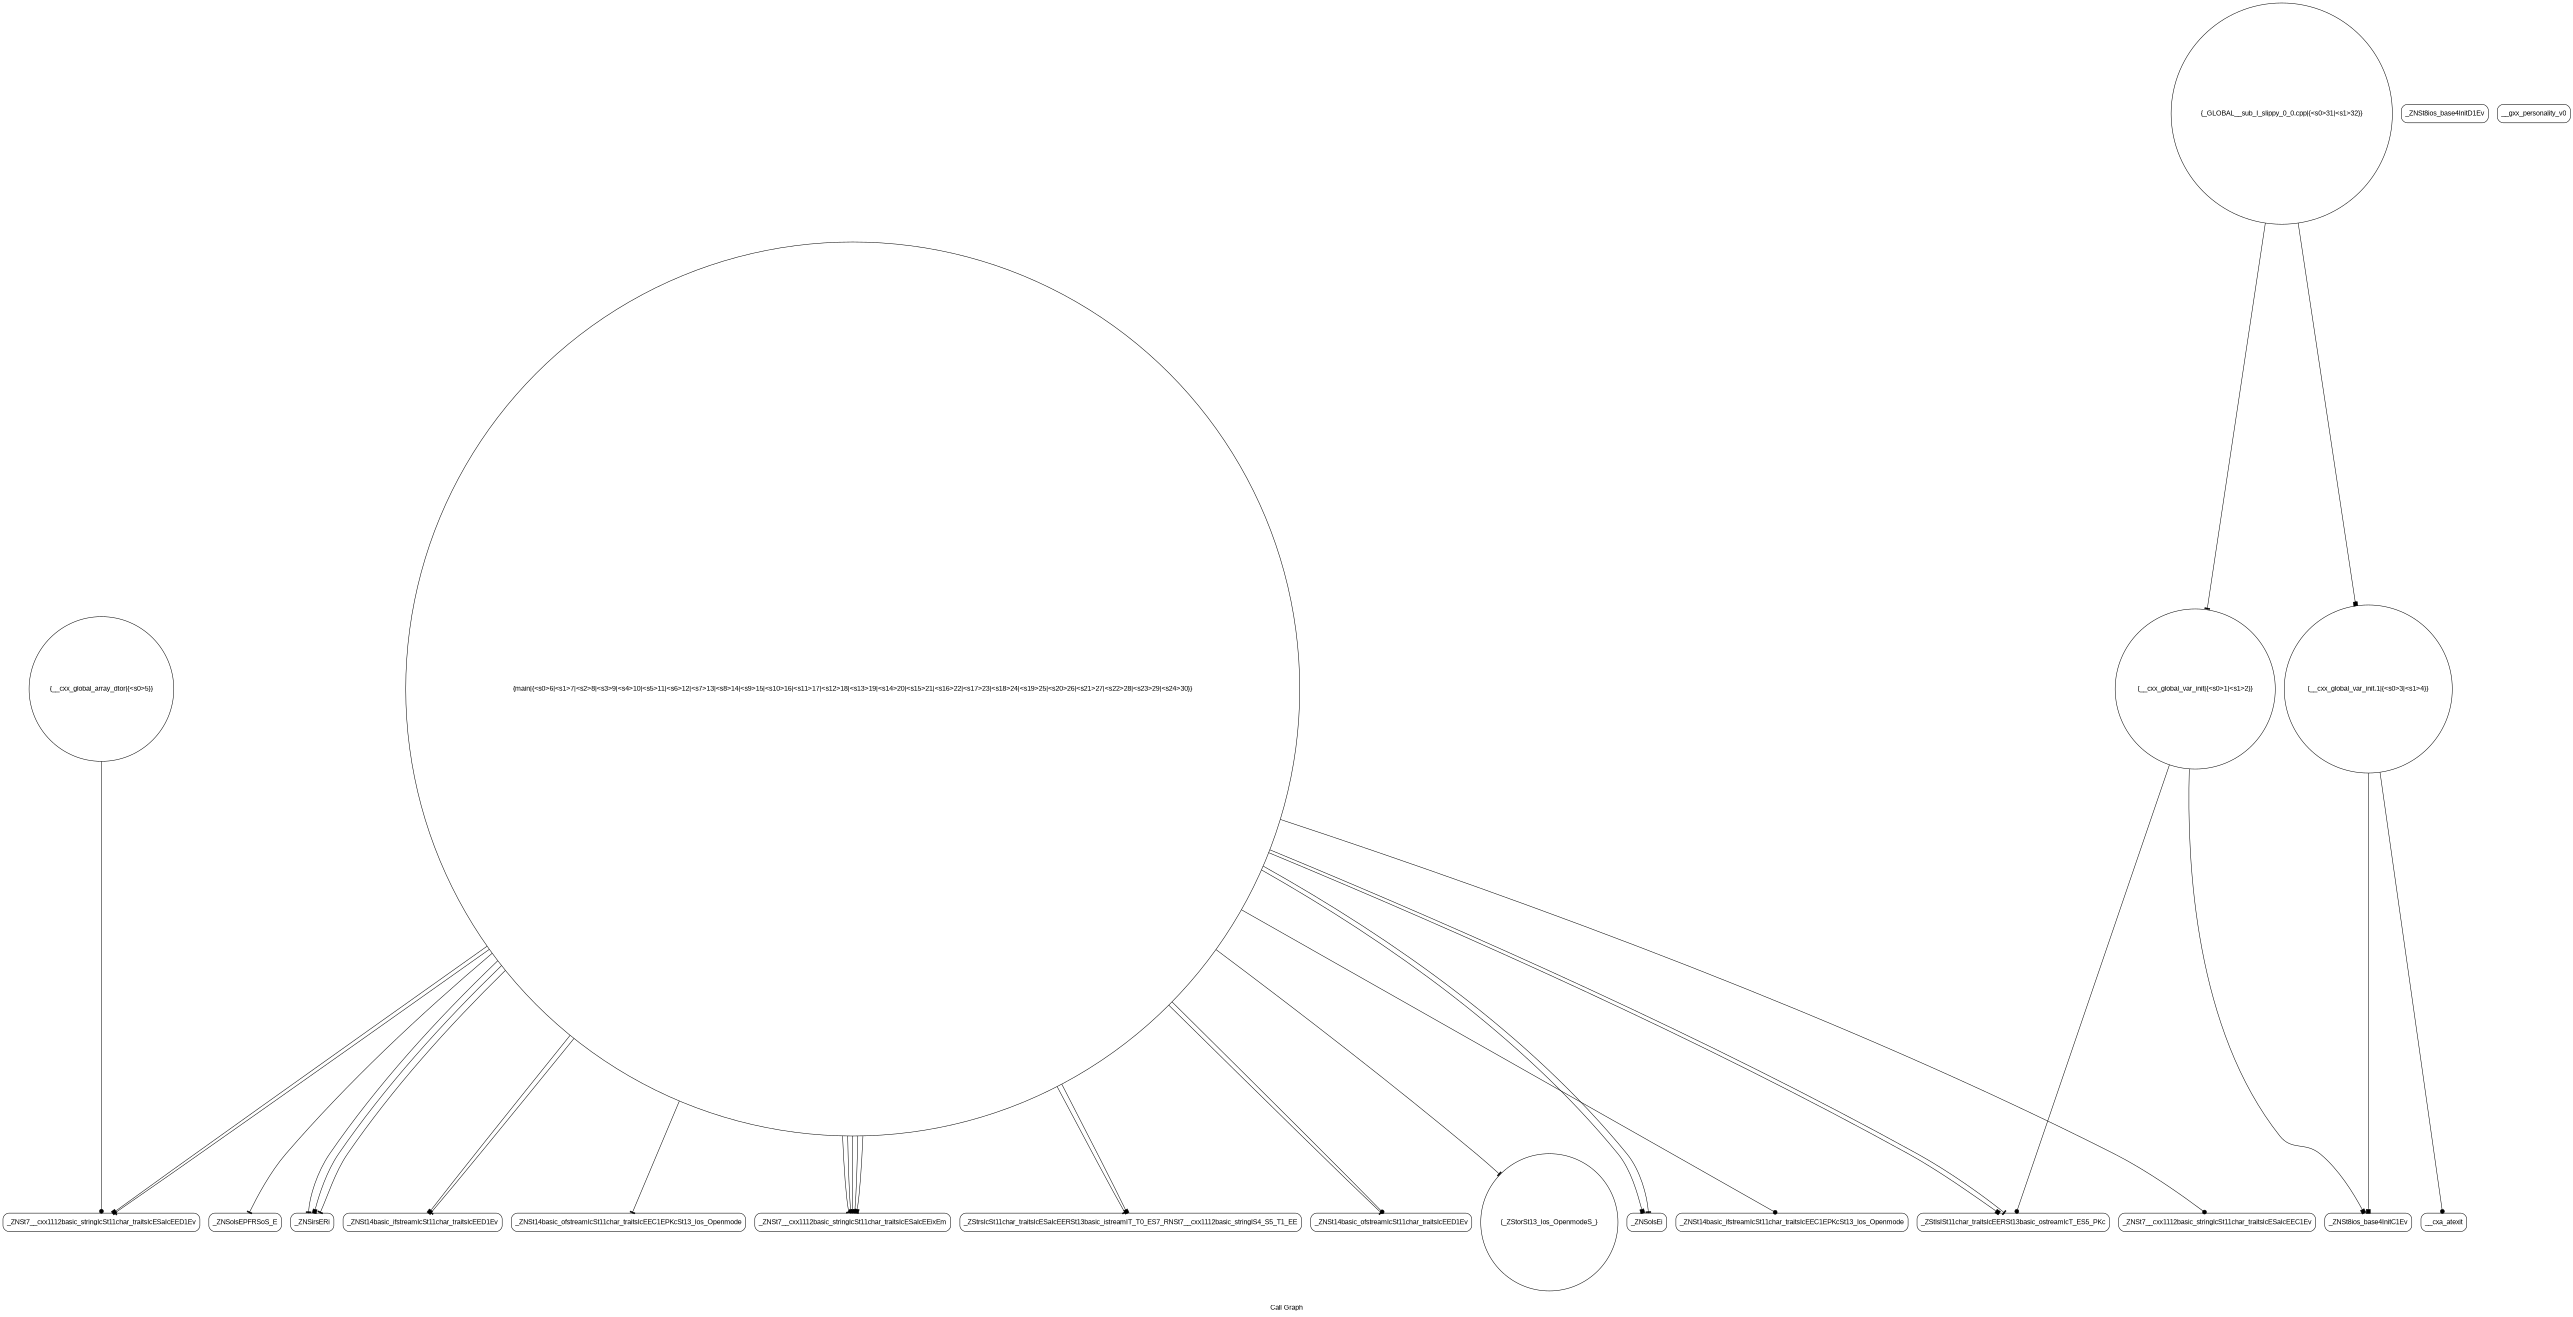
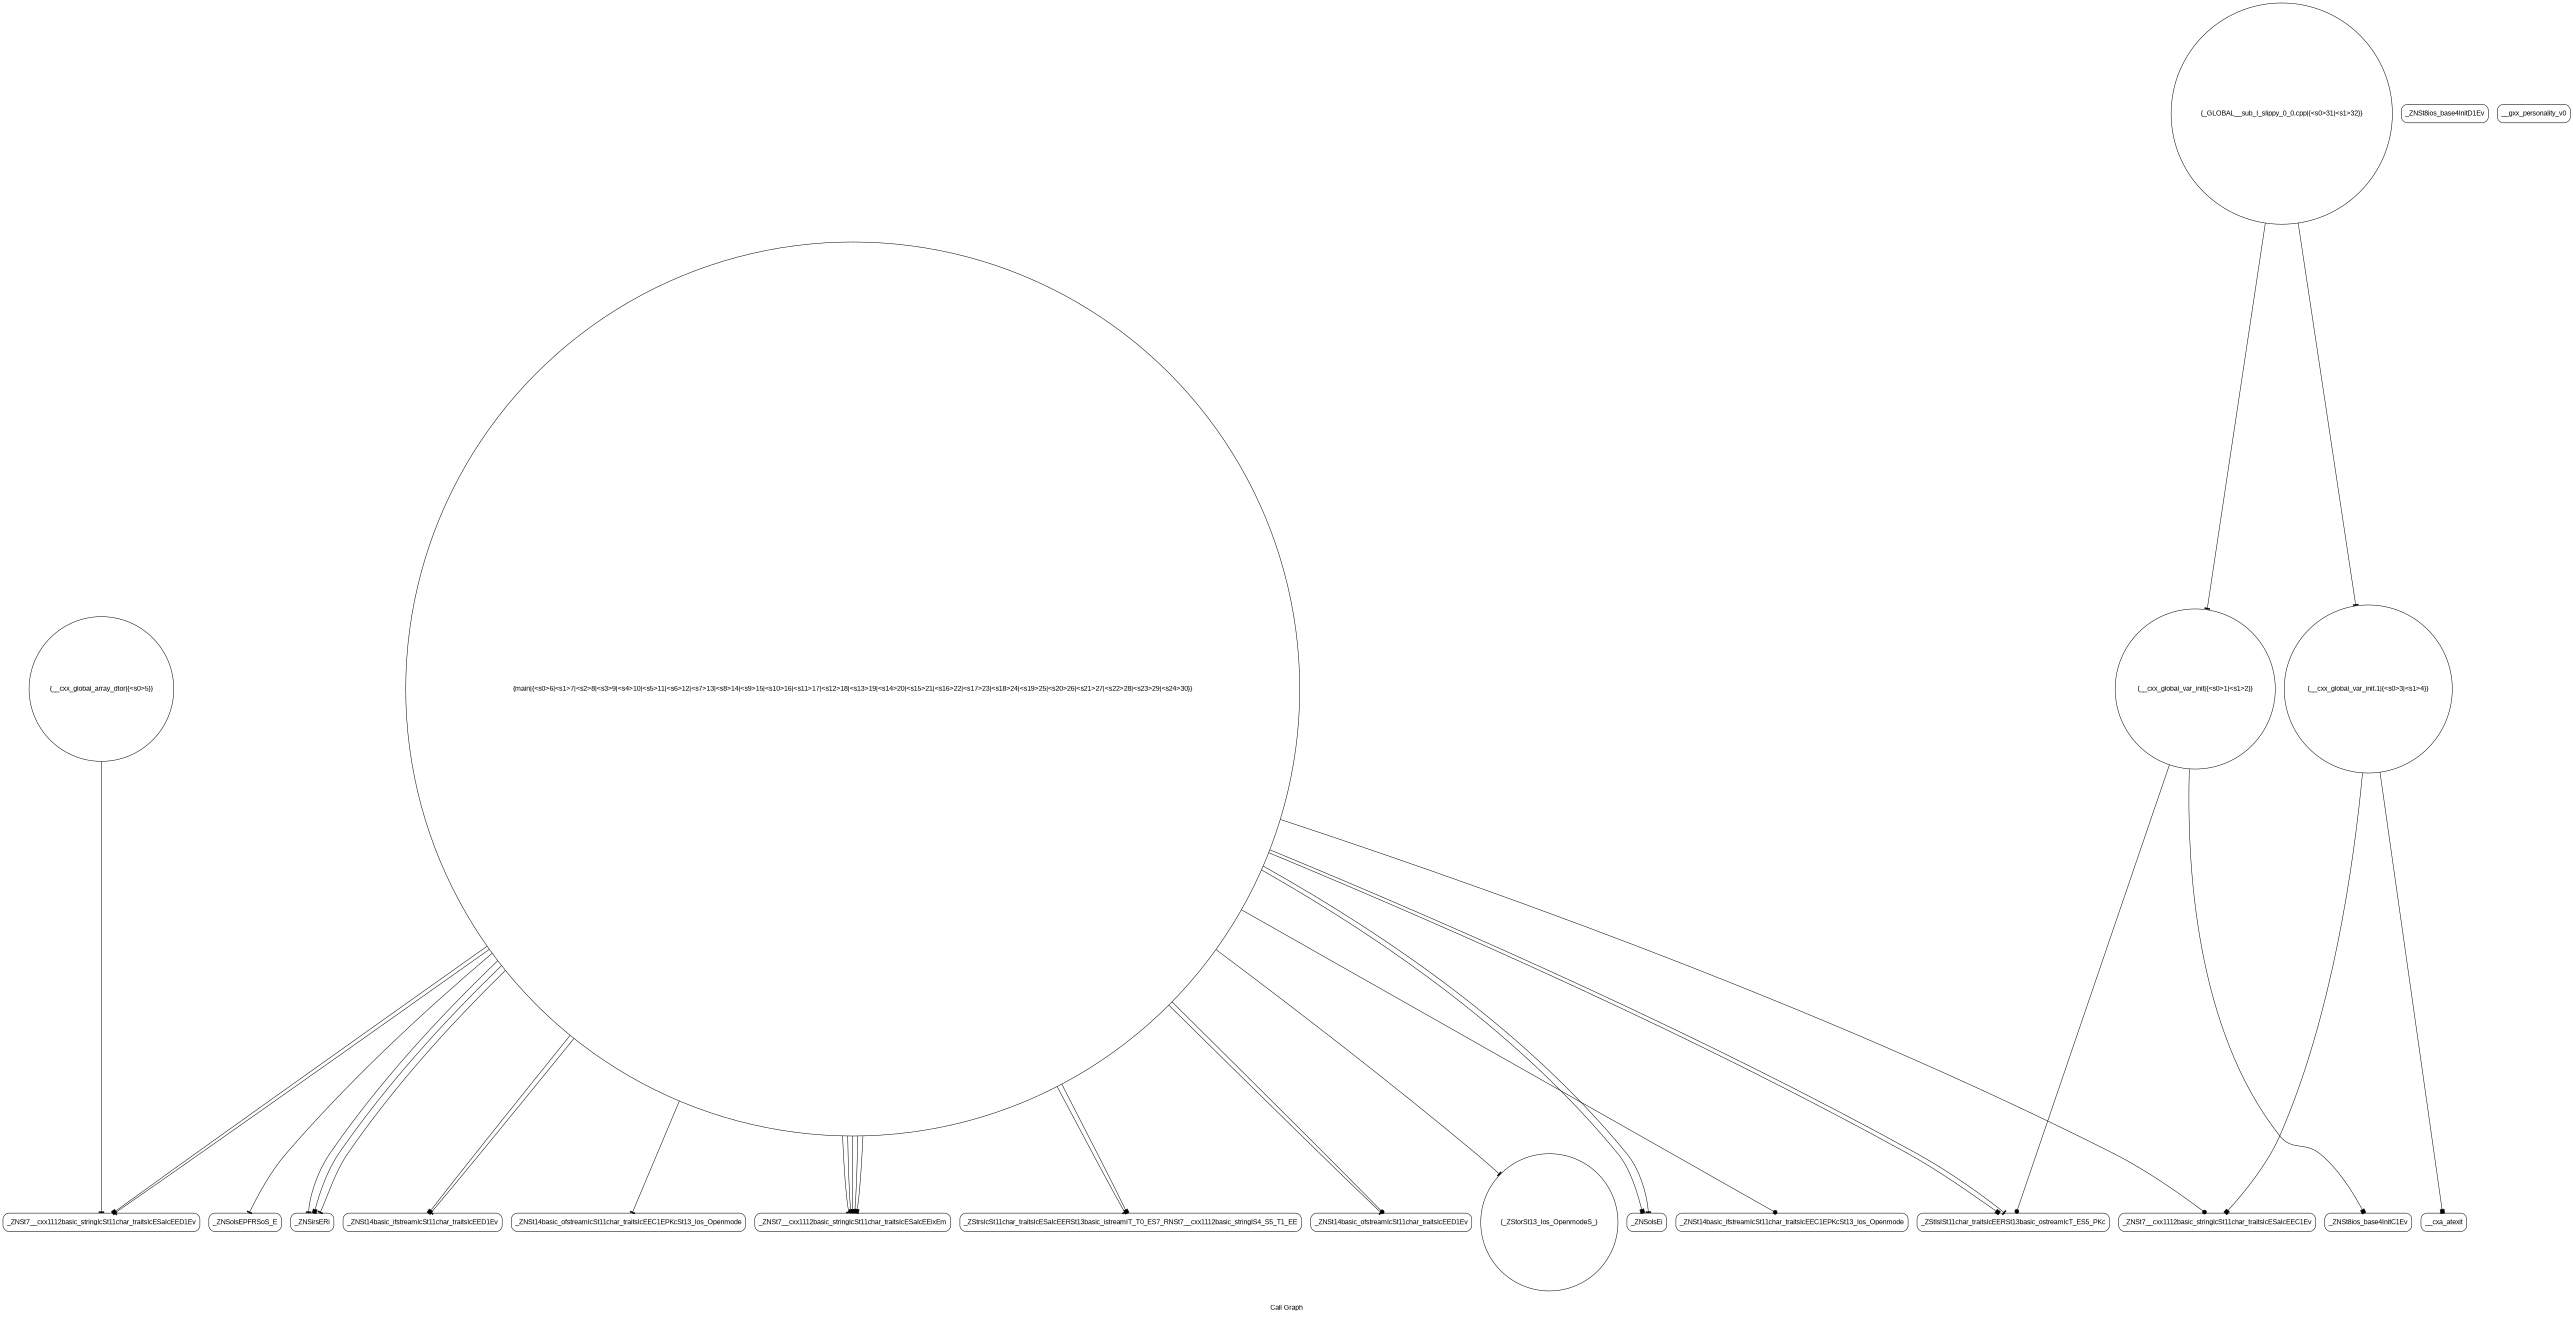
(2327, 413) -> (2327, 413)
(101, 986) -> (101, 986)
(2368, 991) -> (2324, 1001)
(2411, 991) -> (2411, 991)
